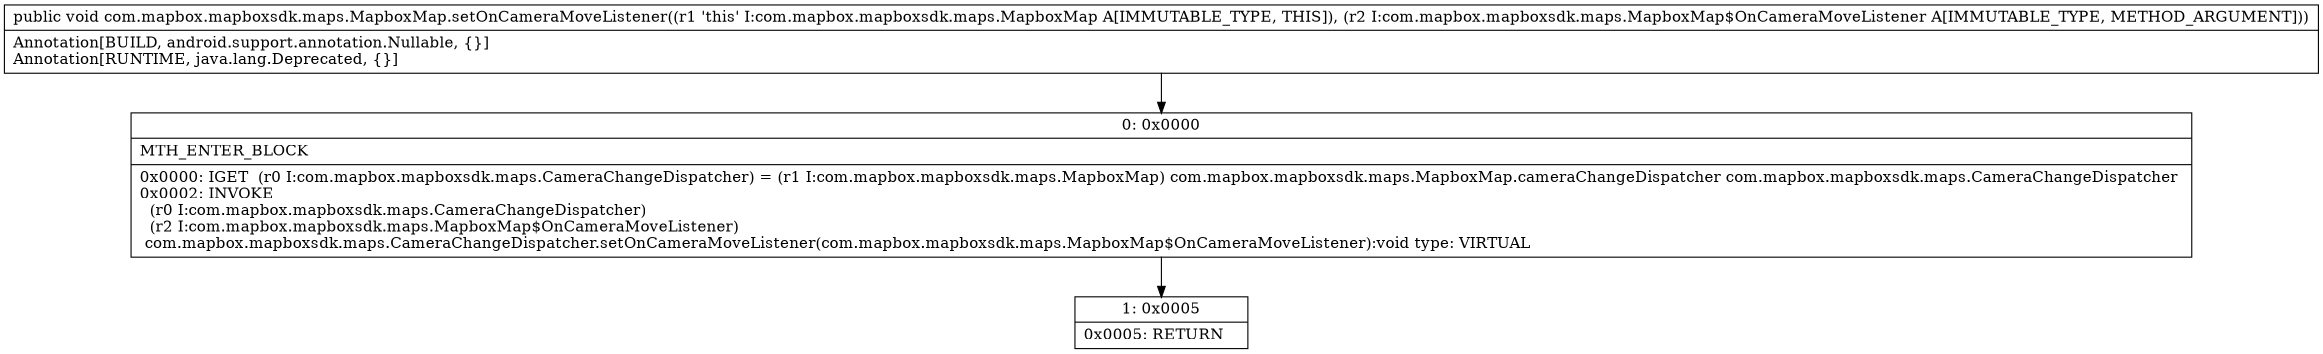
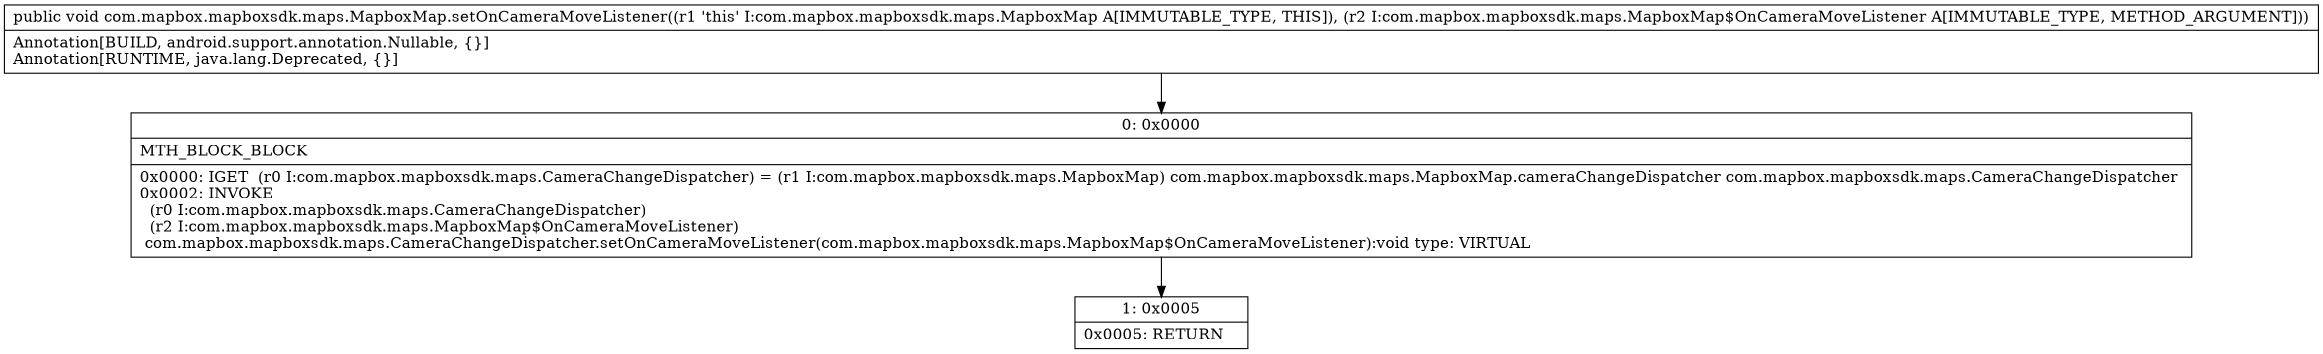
(225, 151) -> (224, 151)
